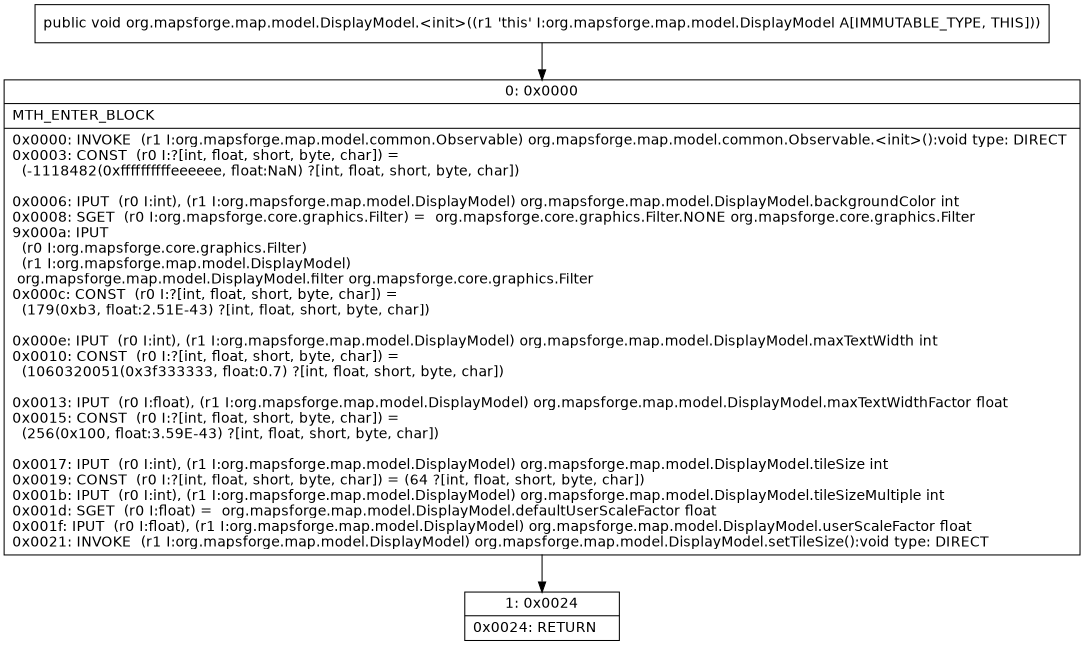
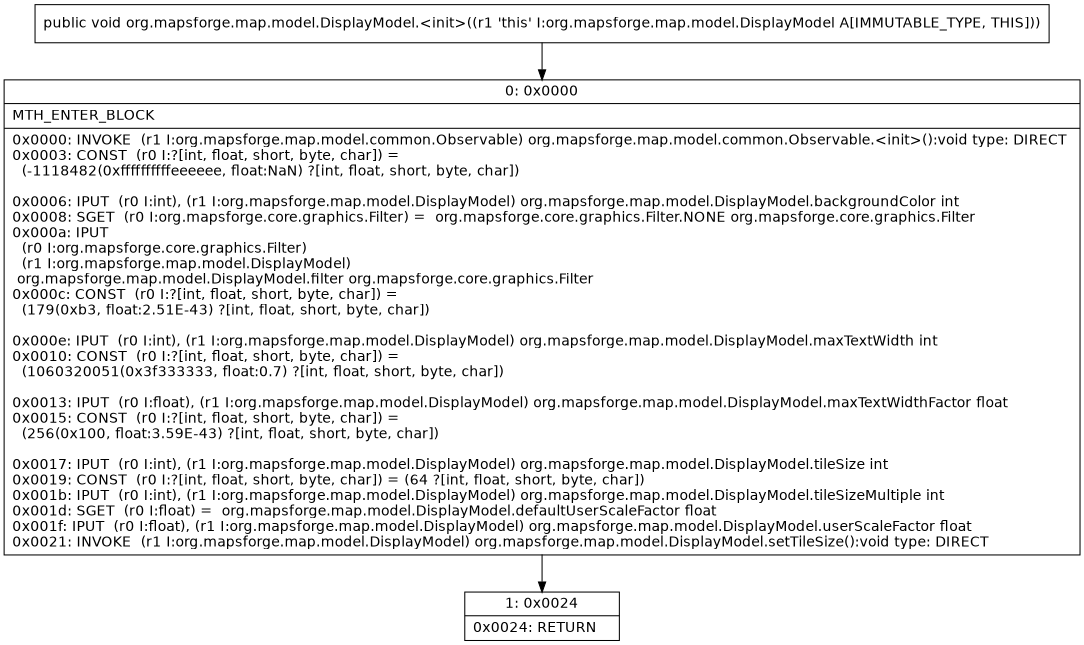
(65, 233) -> (65, 233)
